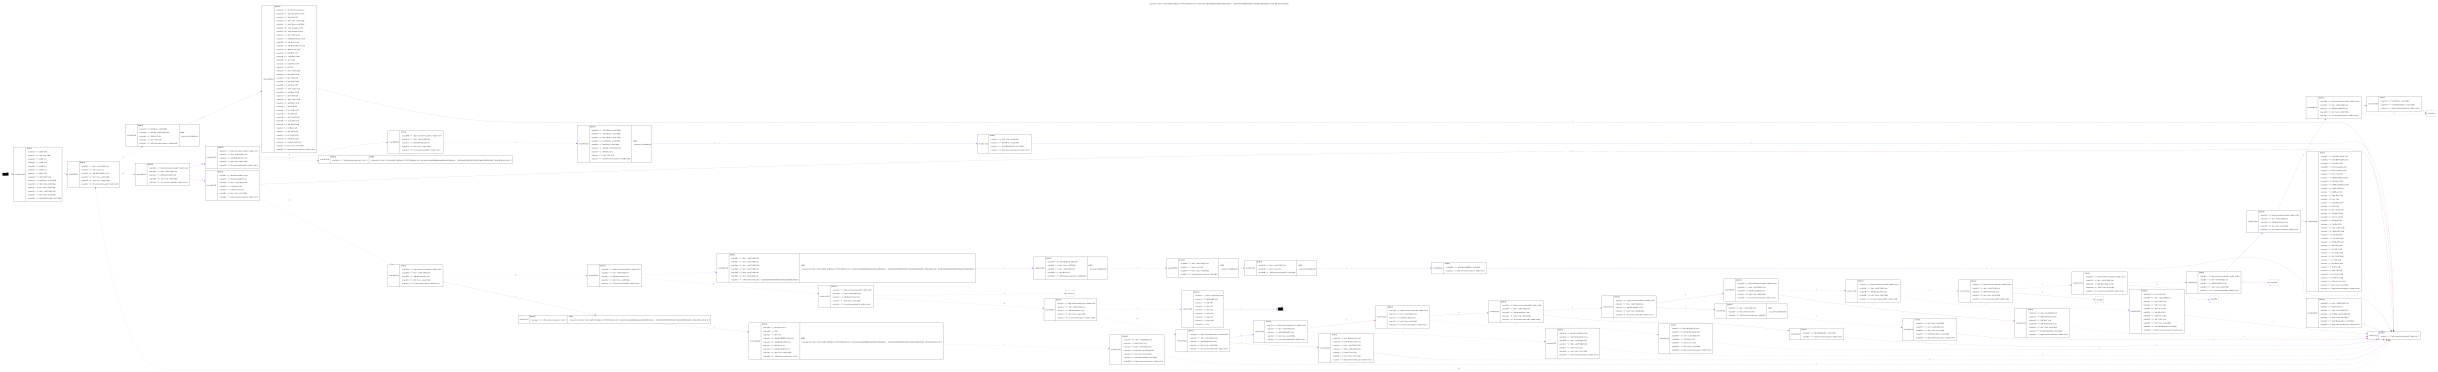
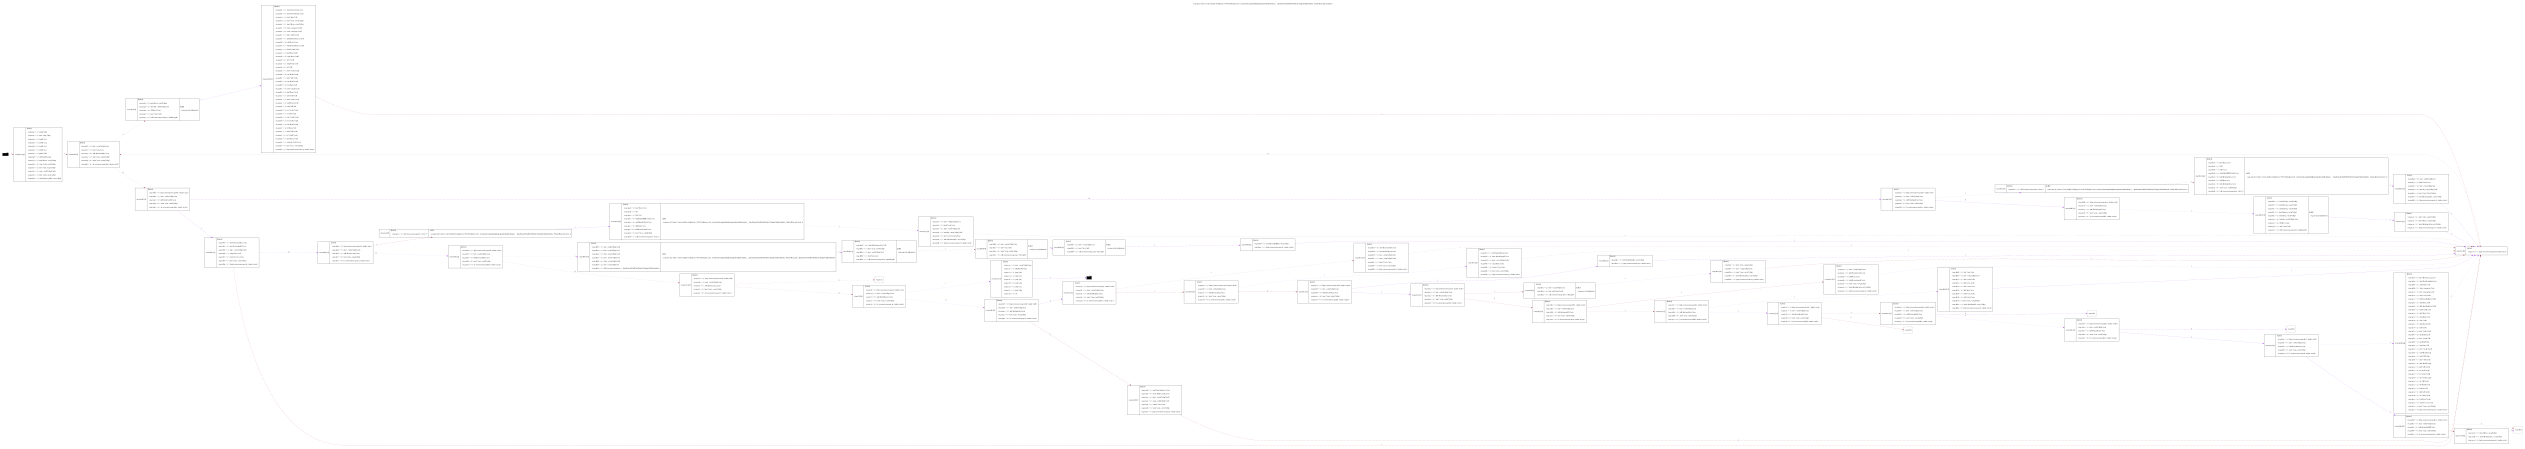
none -> (2291, 176)
